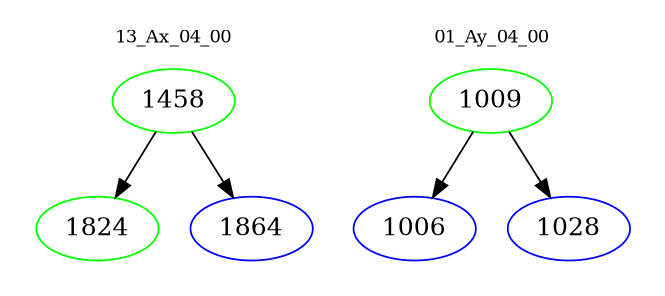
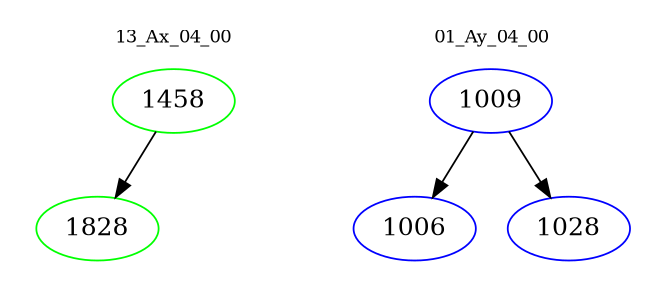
(491, 101) -> (491, 101)
(97, 229) -> (97, 229)
(252, 229) -> none
